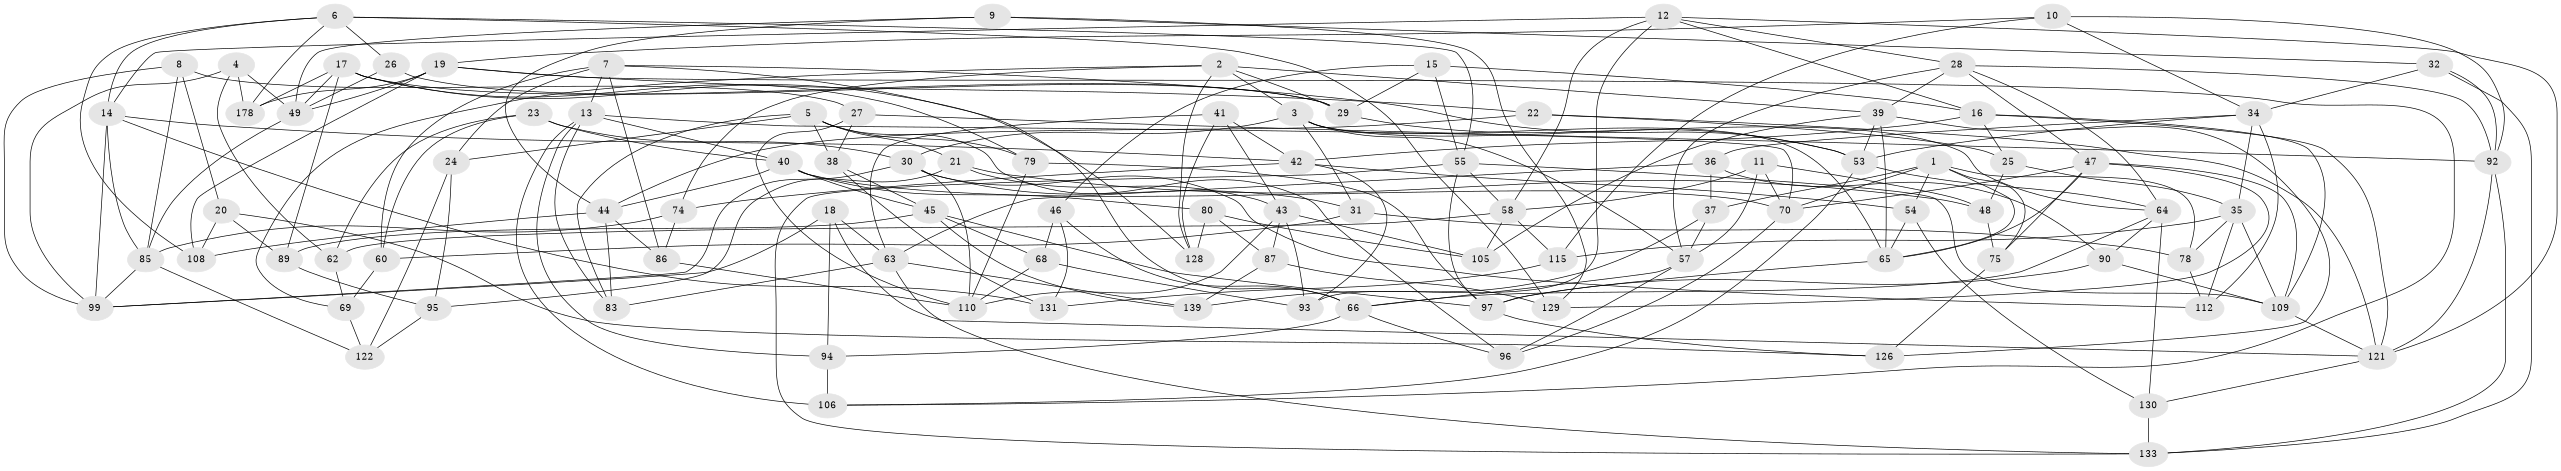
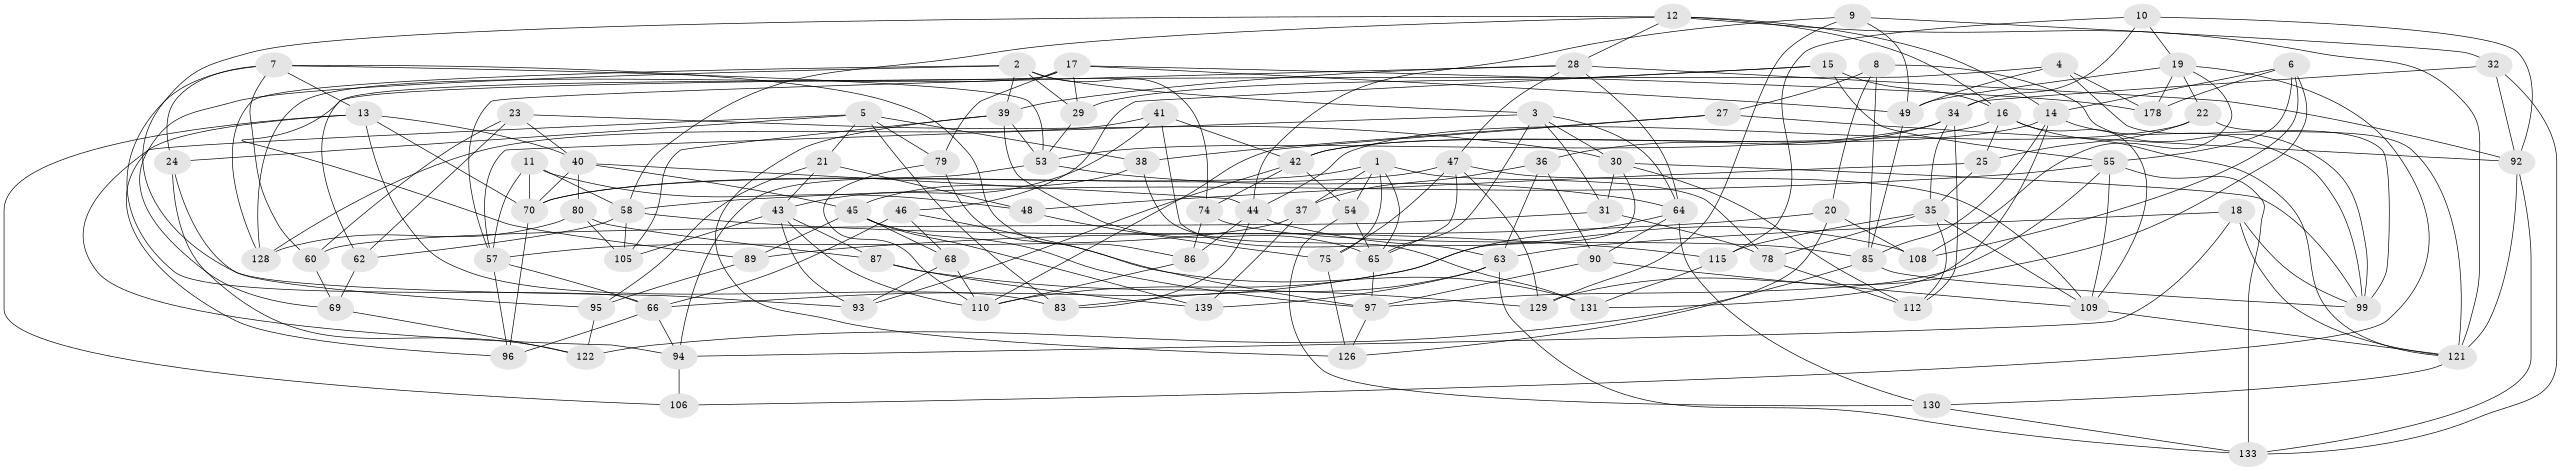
(391, 65) -> none
(1382, 387) -> (793, 186)
